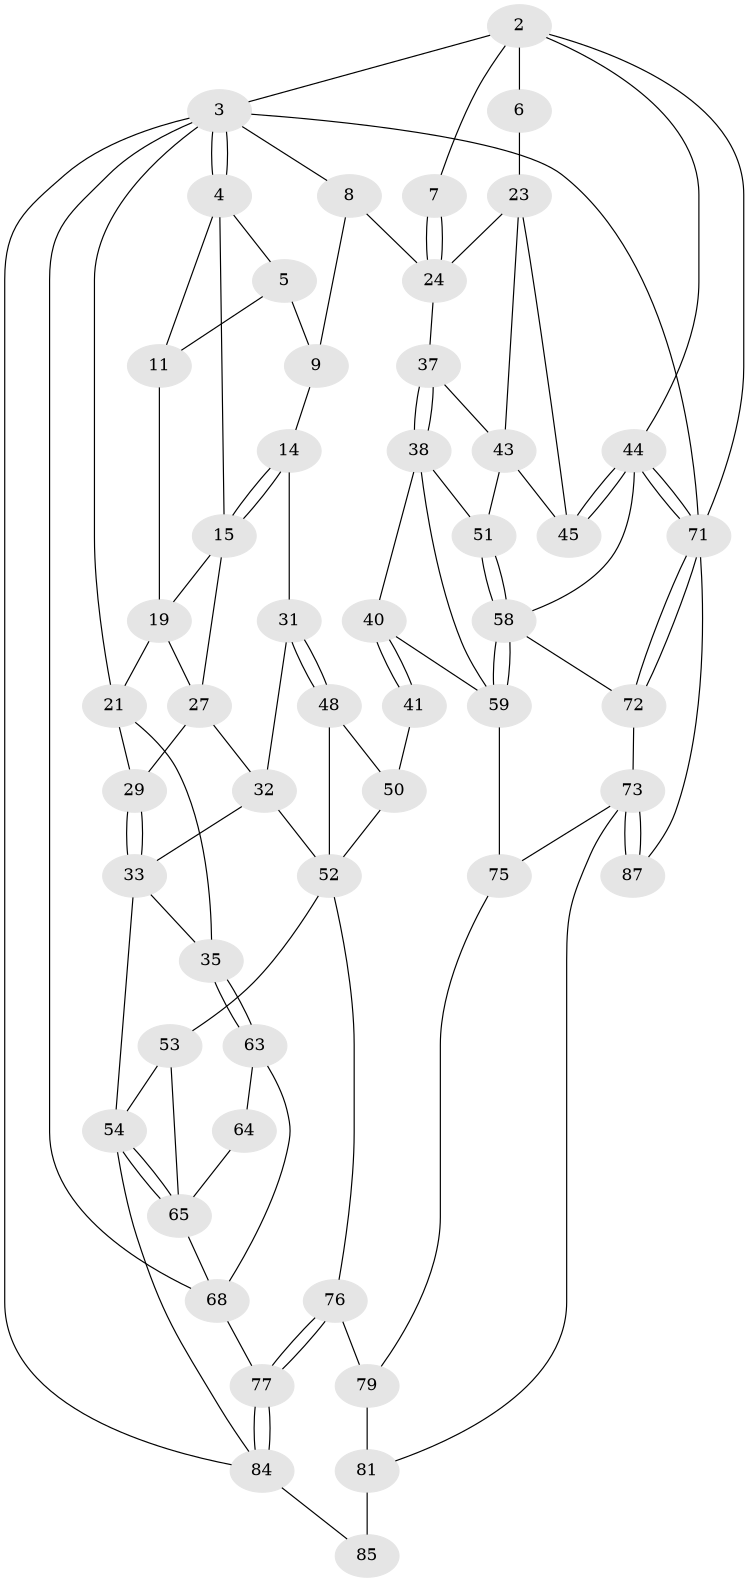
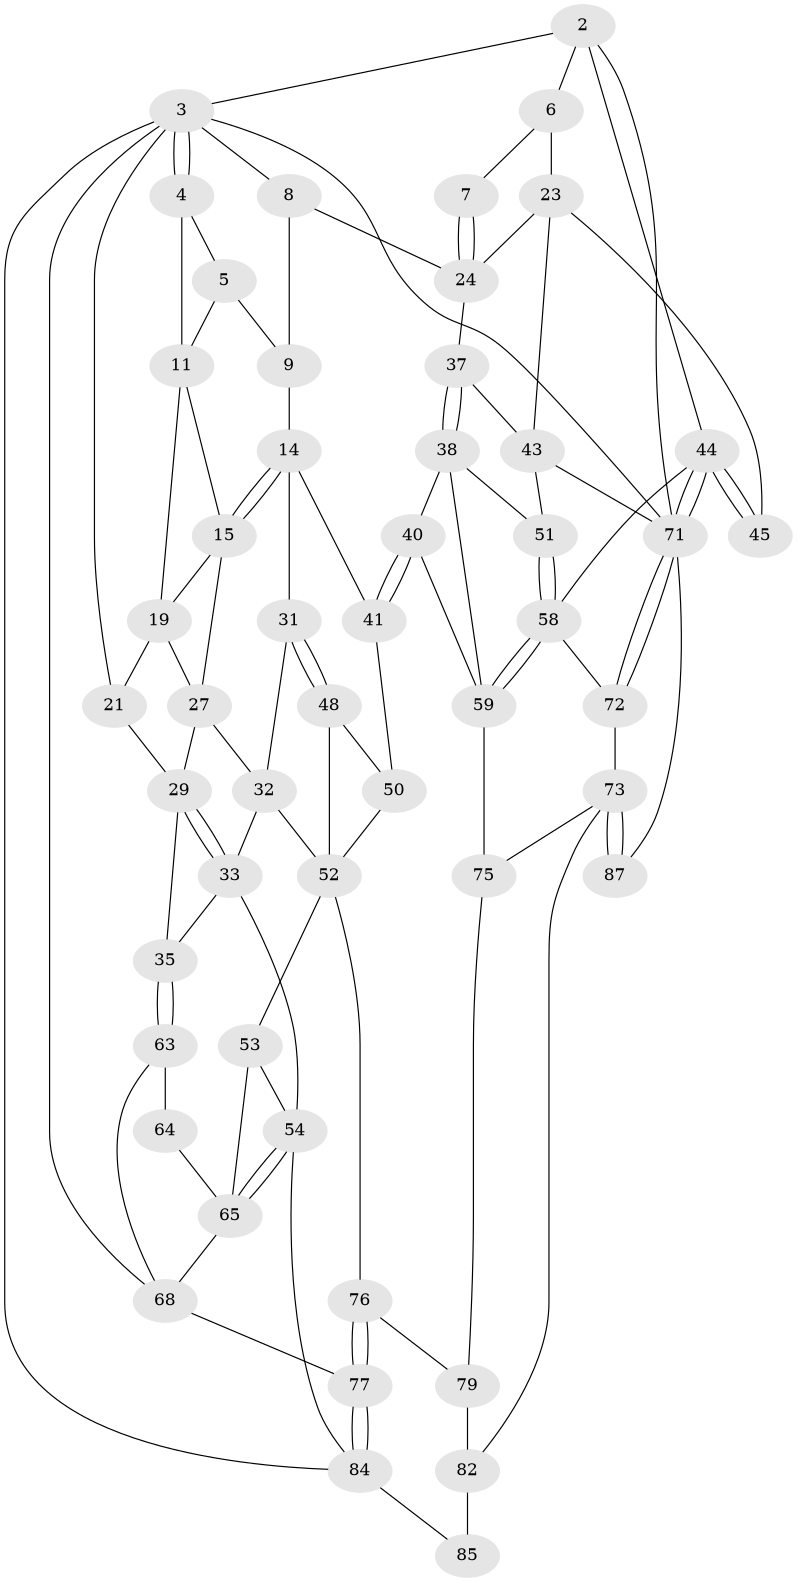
(468, 108) -> (509, 153)
(222, 366) -> (203, 451)
(537, 493) -> (604, 493)
none -> (332, 536)
(197, 822) -> (172, 876)
(367, 1471) -> (468, 1471)
